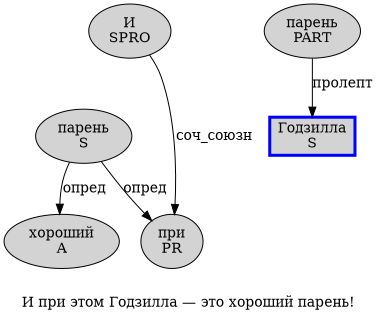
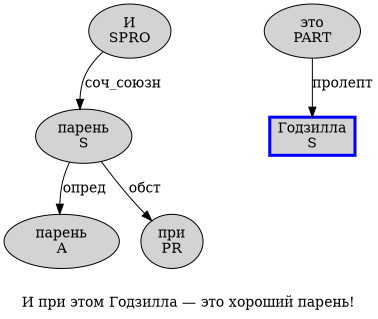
(312, 31) -> (312, 31)
(173, 127) -> (86, 73)
(145, 189) -> (145, 189)
(62, 241) -> (62, 241)
